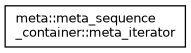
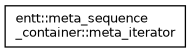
(95, 26) -> (95, 26)
